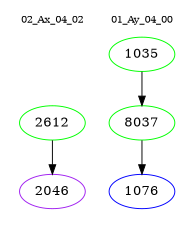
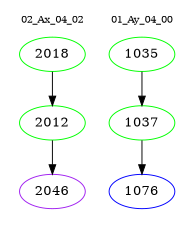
none -> (52, 54)
(52, 123) -> (52, 123)
(142, 123) -> (142, 123)
